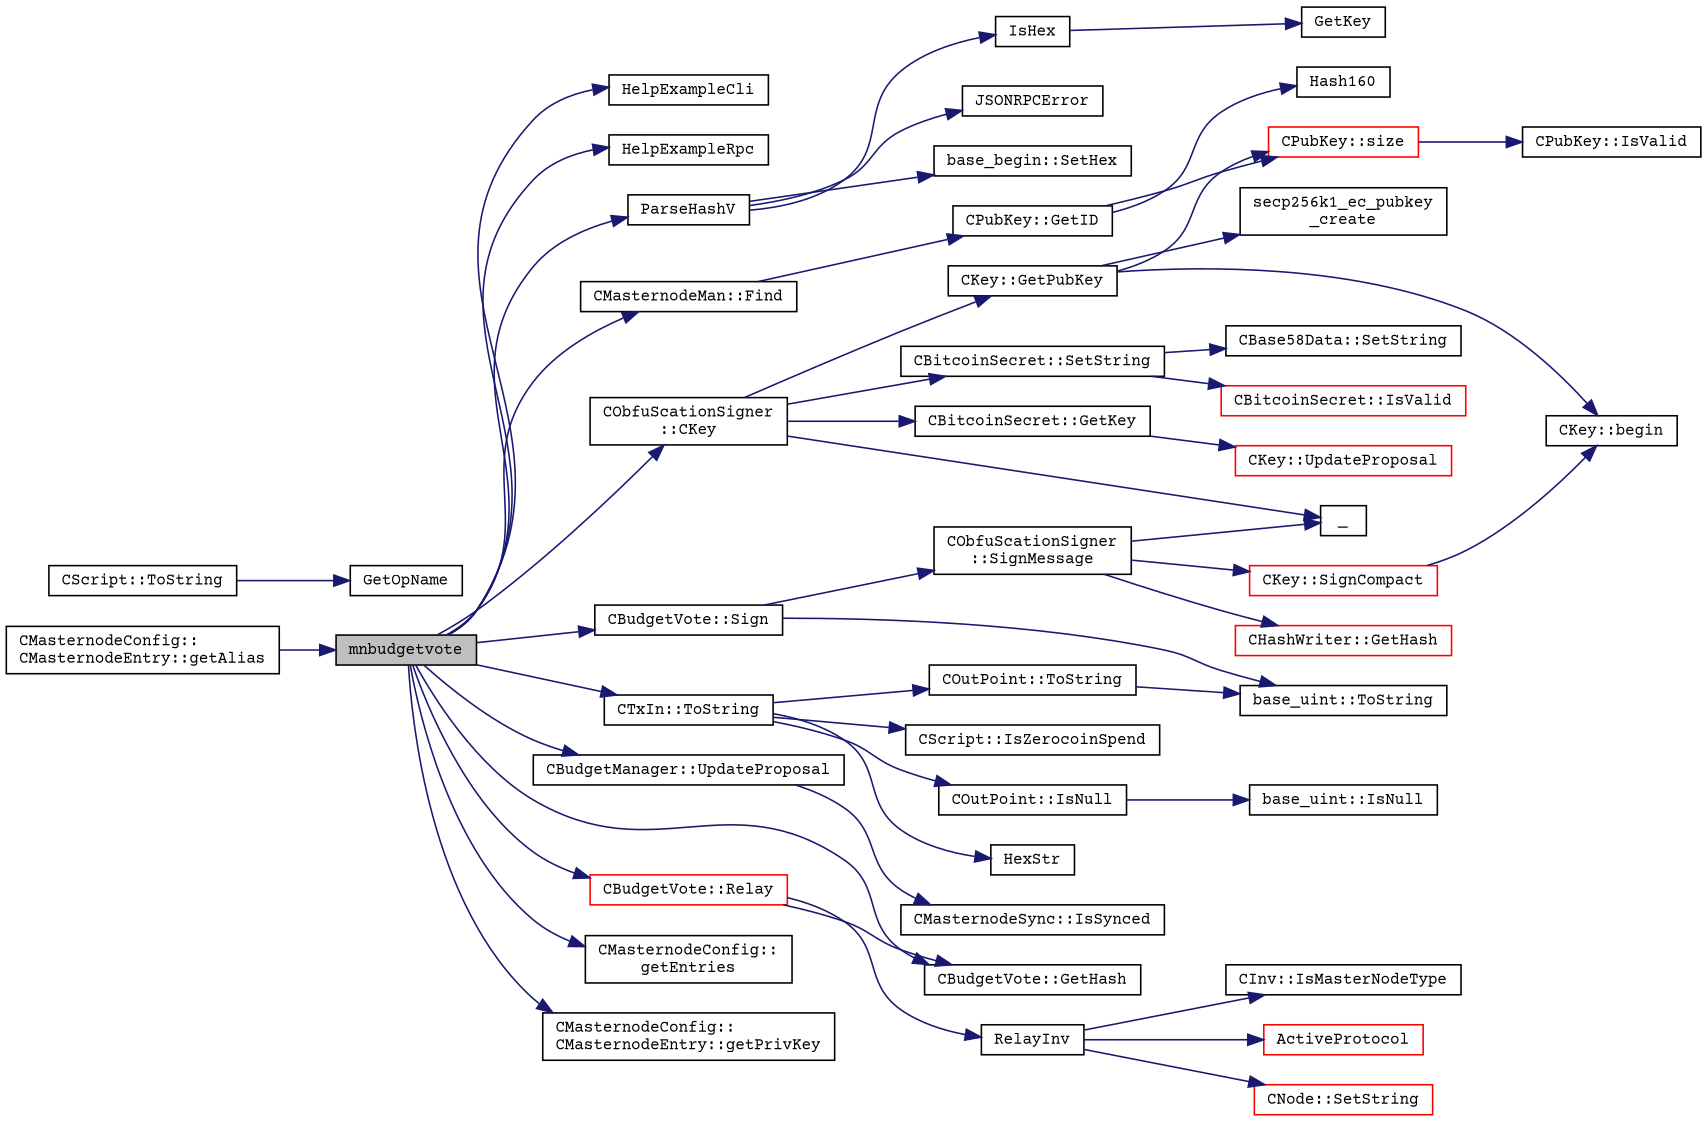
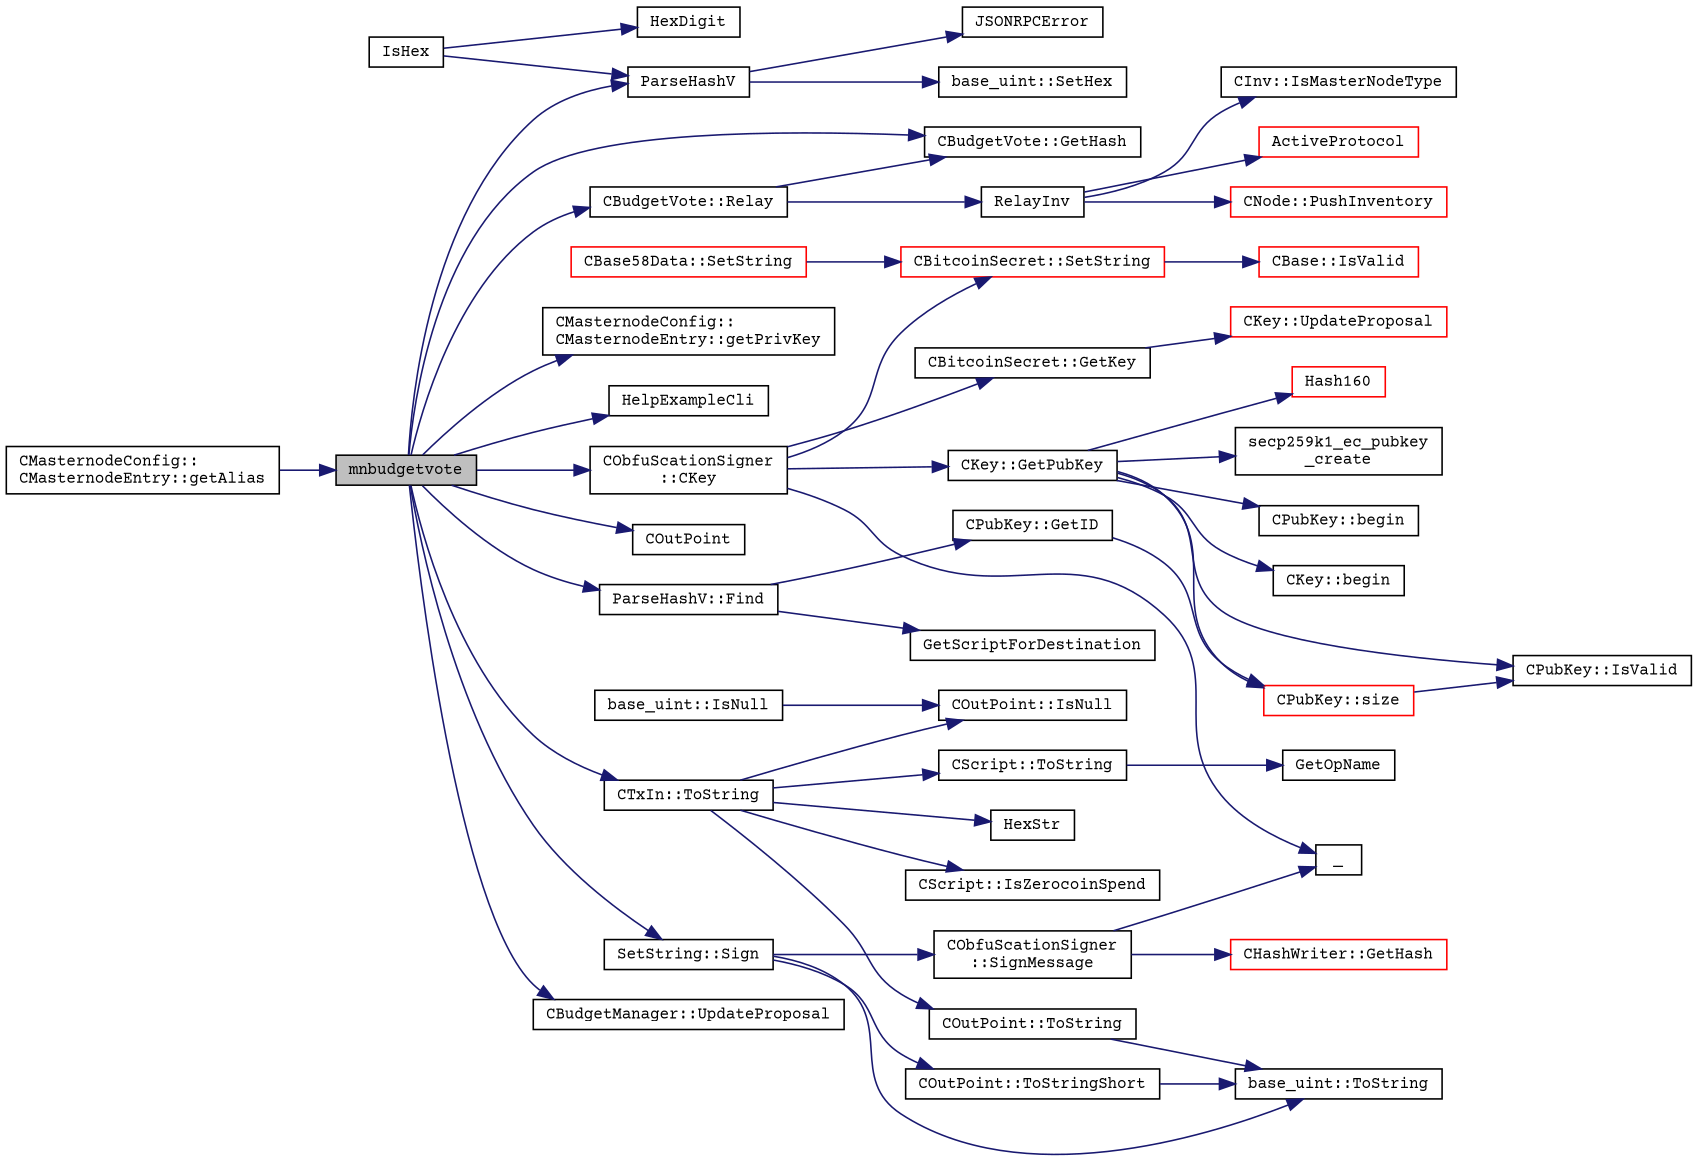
(1343, 22) -> (689, 22)
(1343, 82) -> (1339, 382)
(872, 133) -> (528, 65)
(1194, 148) -> (1182, 424)
(689, 150) -> (689, 540)
(1033, 161) -> (1033, 82)
(1343, 211) -> (1339, 451)
(689, 297) -> (689, 600)
(1343, 341) -> (689, 262)
(1187, 351) -> (846, 262)
(1033, 361) -> (1033, 262)
(1343, 401) -> (1339, 262)
none -> (1339, 521)
(1343, 581) -> none
(689, 620) -> (689, 955)
none -> (1266, 630)
none -> (1033, 645)
none -> (848, 781)
(1180, 800) -> (853, 705)
(689, 890) -> (689, 202)
(1033, 920) -> none
(689, 959) -> none
none -> (1033, 1084)
(1343, 1100) -> (1339, 202)
